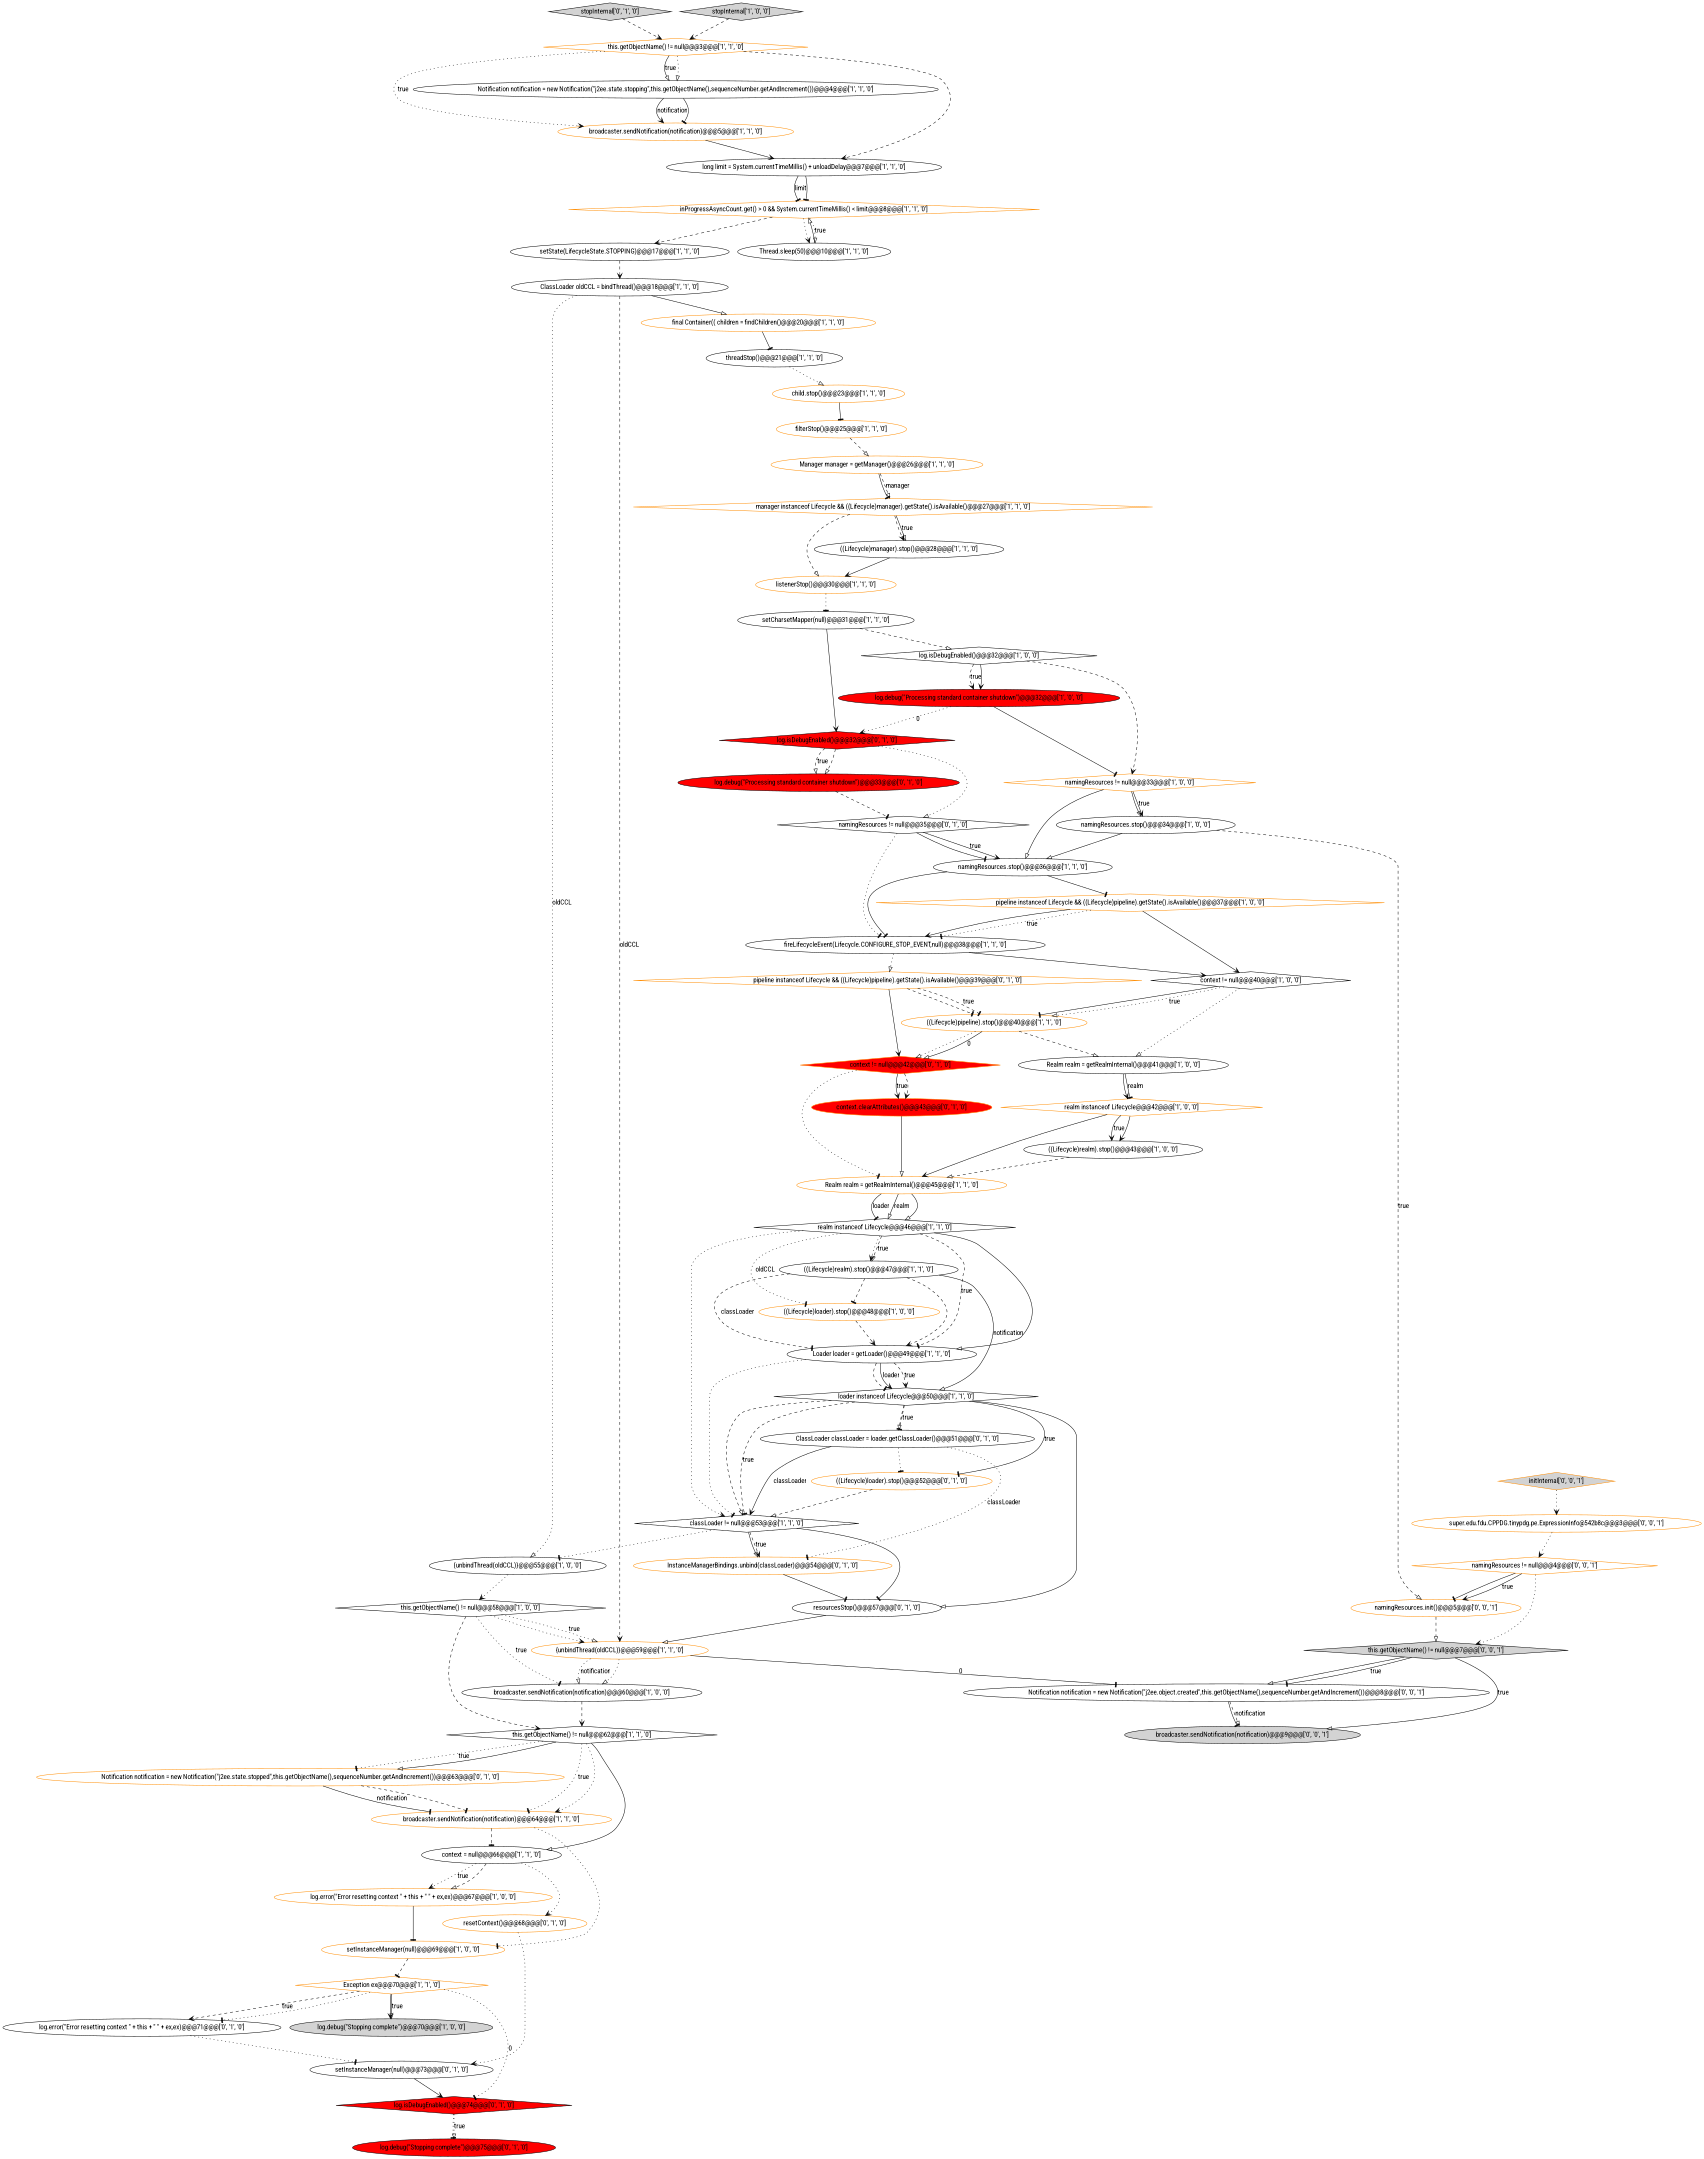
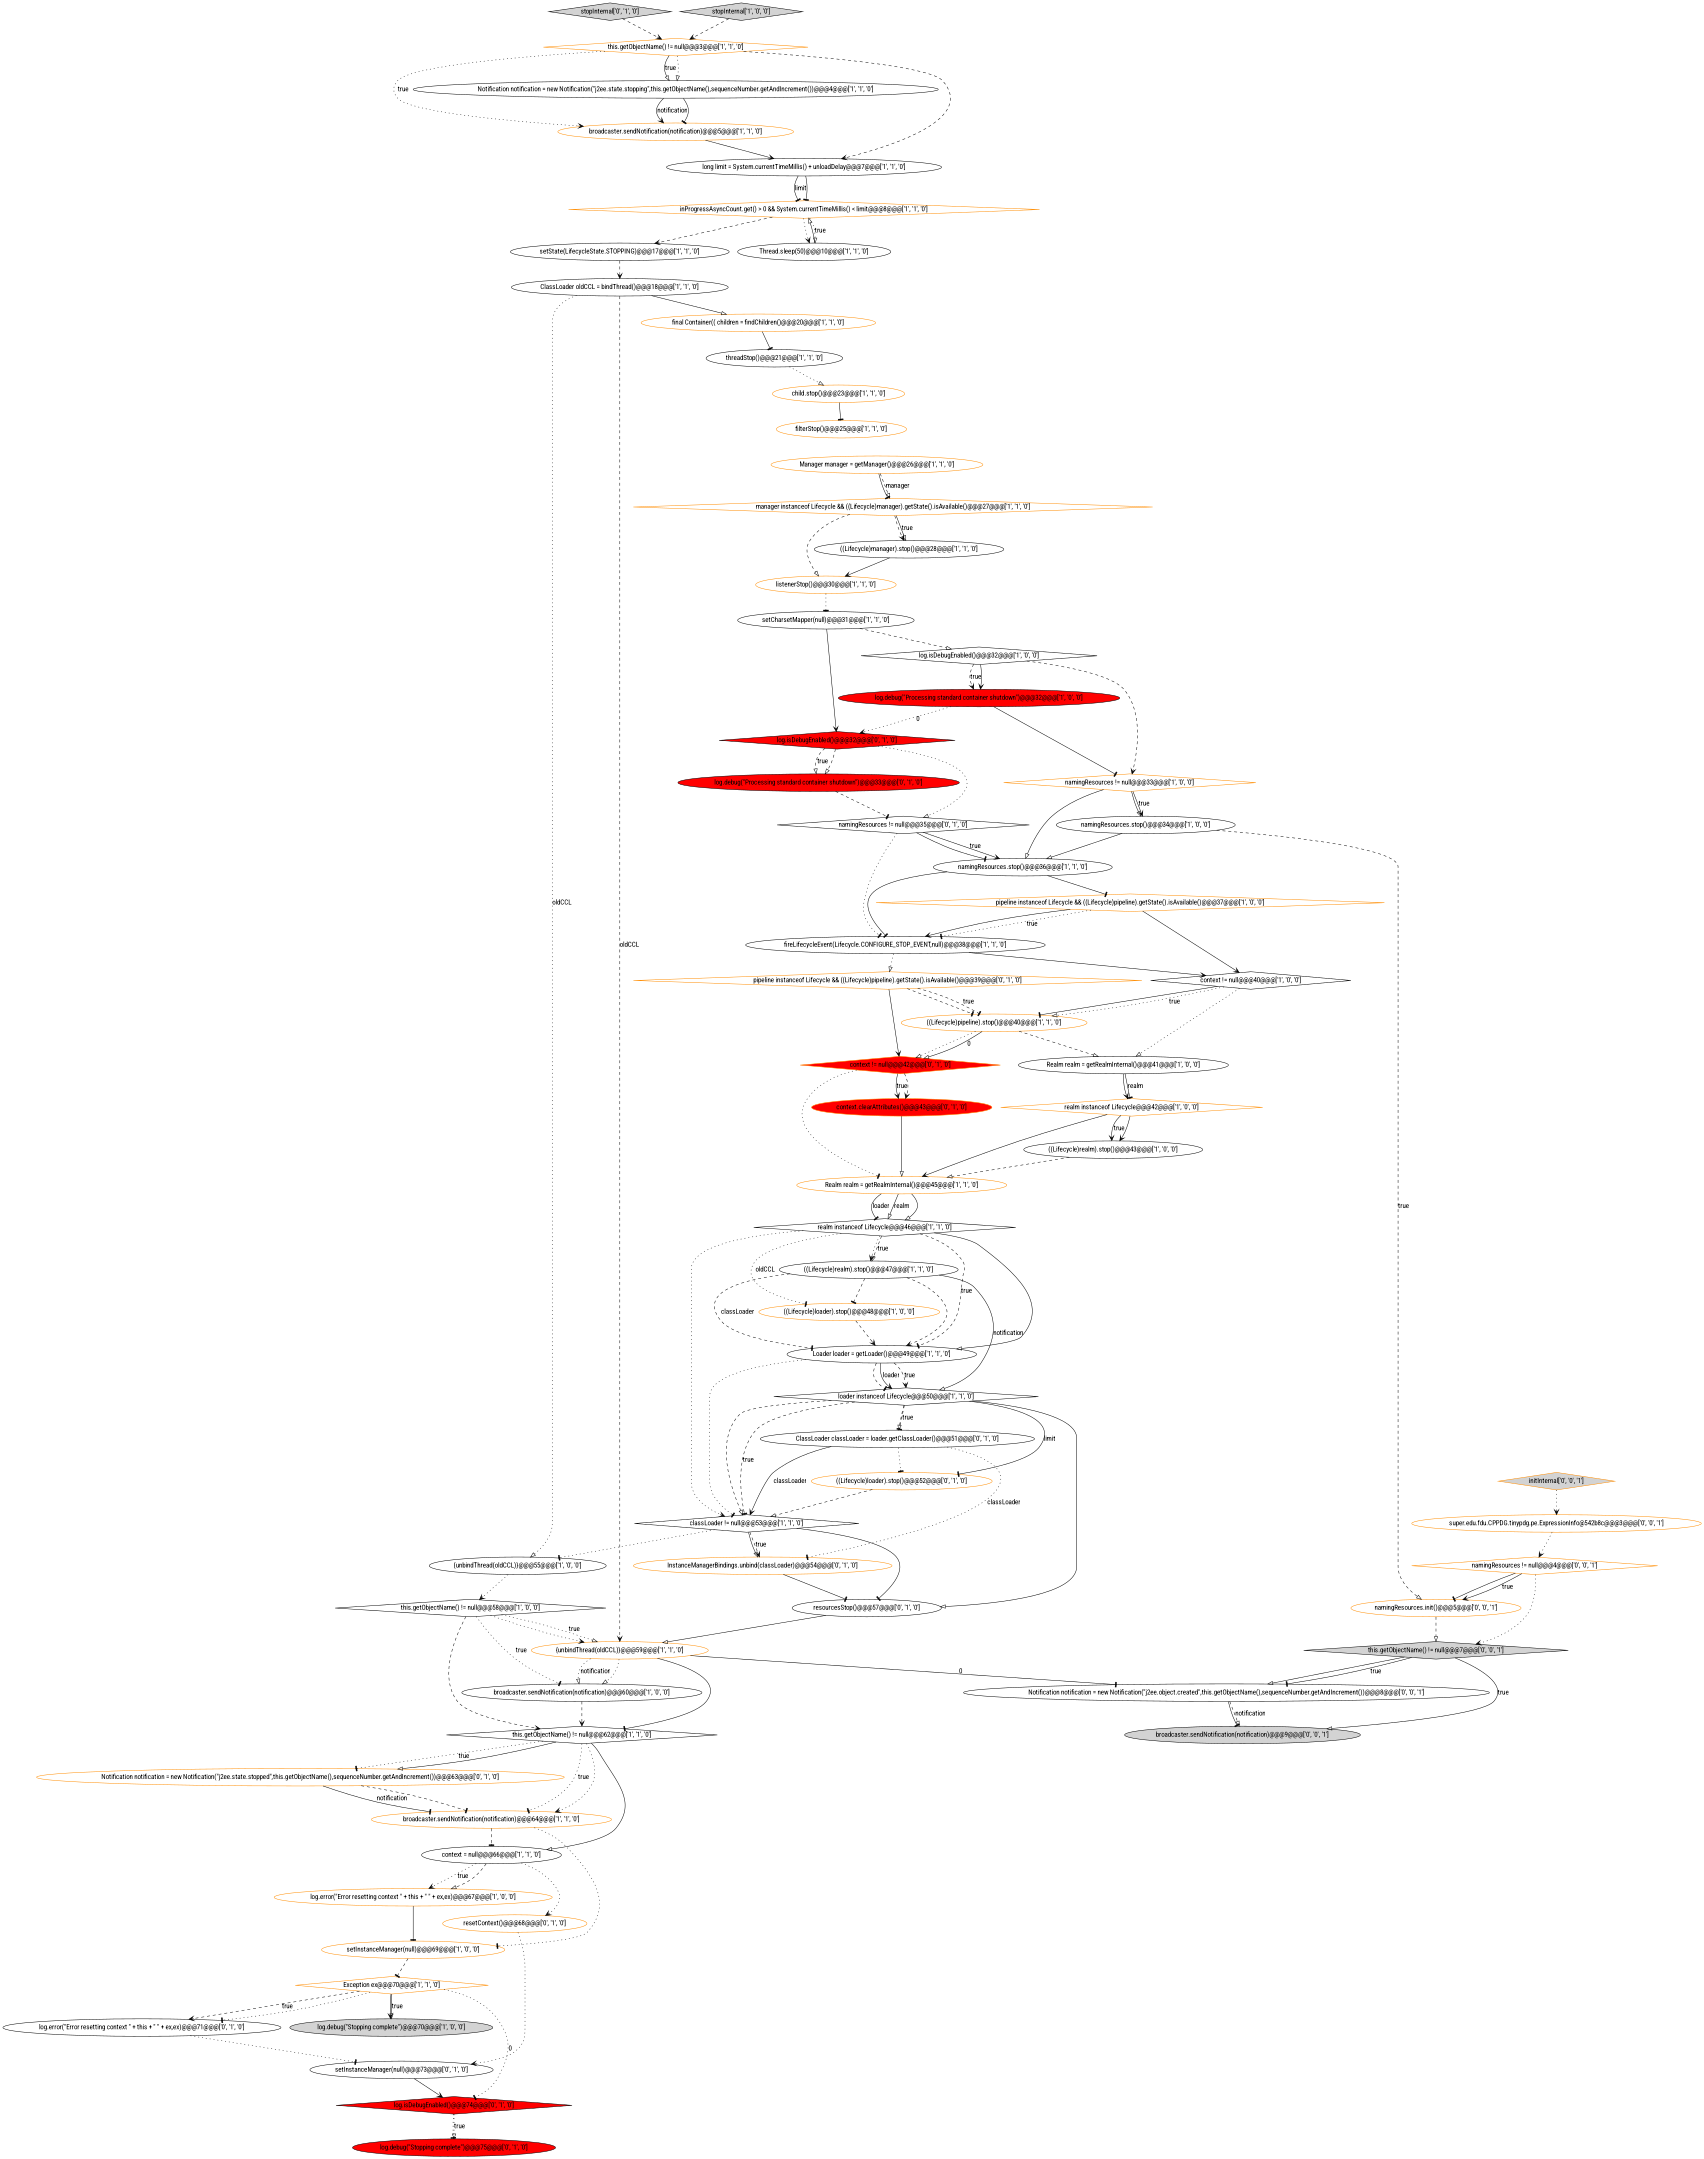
(857, 445) -> none
(1050, 1439) -> (1050, 1439)
none -> (703, 1704)
